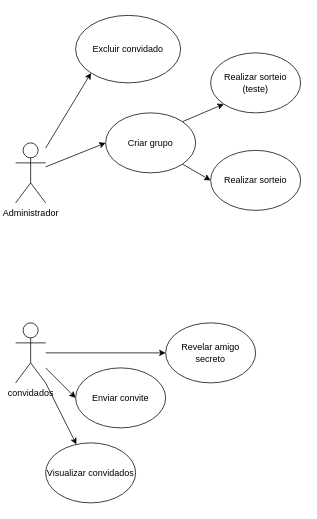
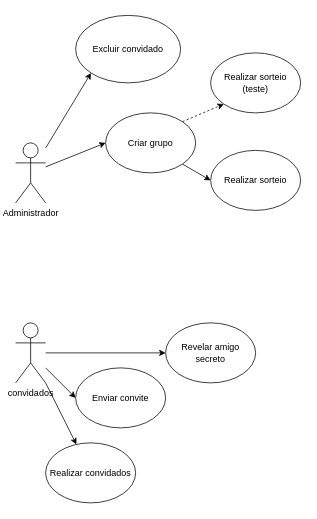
(201, 114) -> (201, 114)
(90, 473) -> (90, 473)
